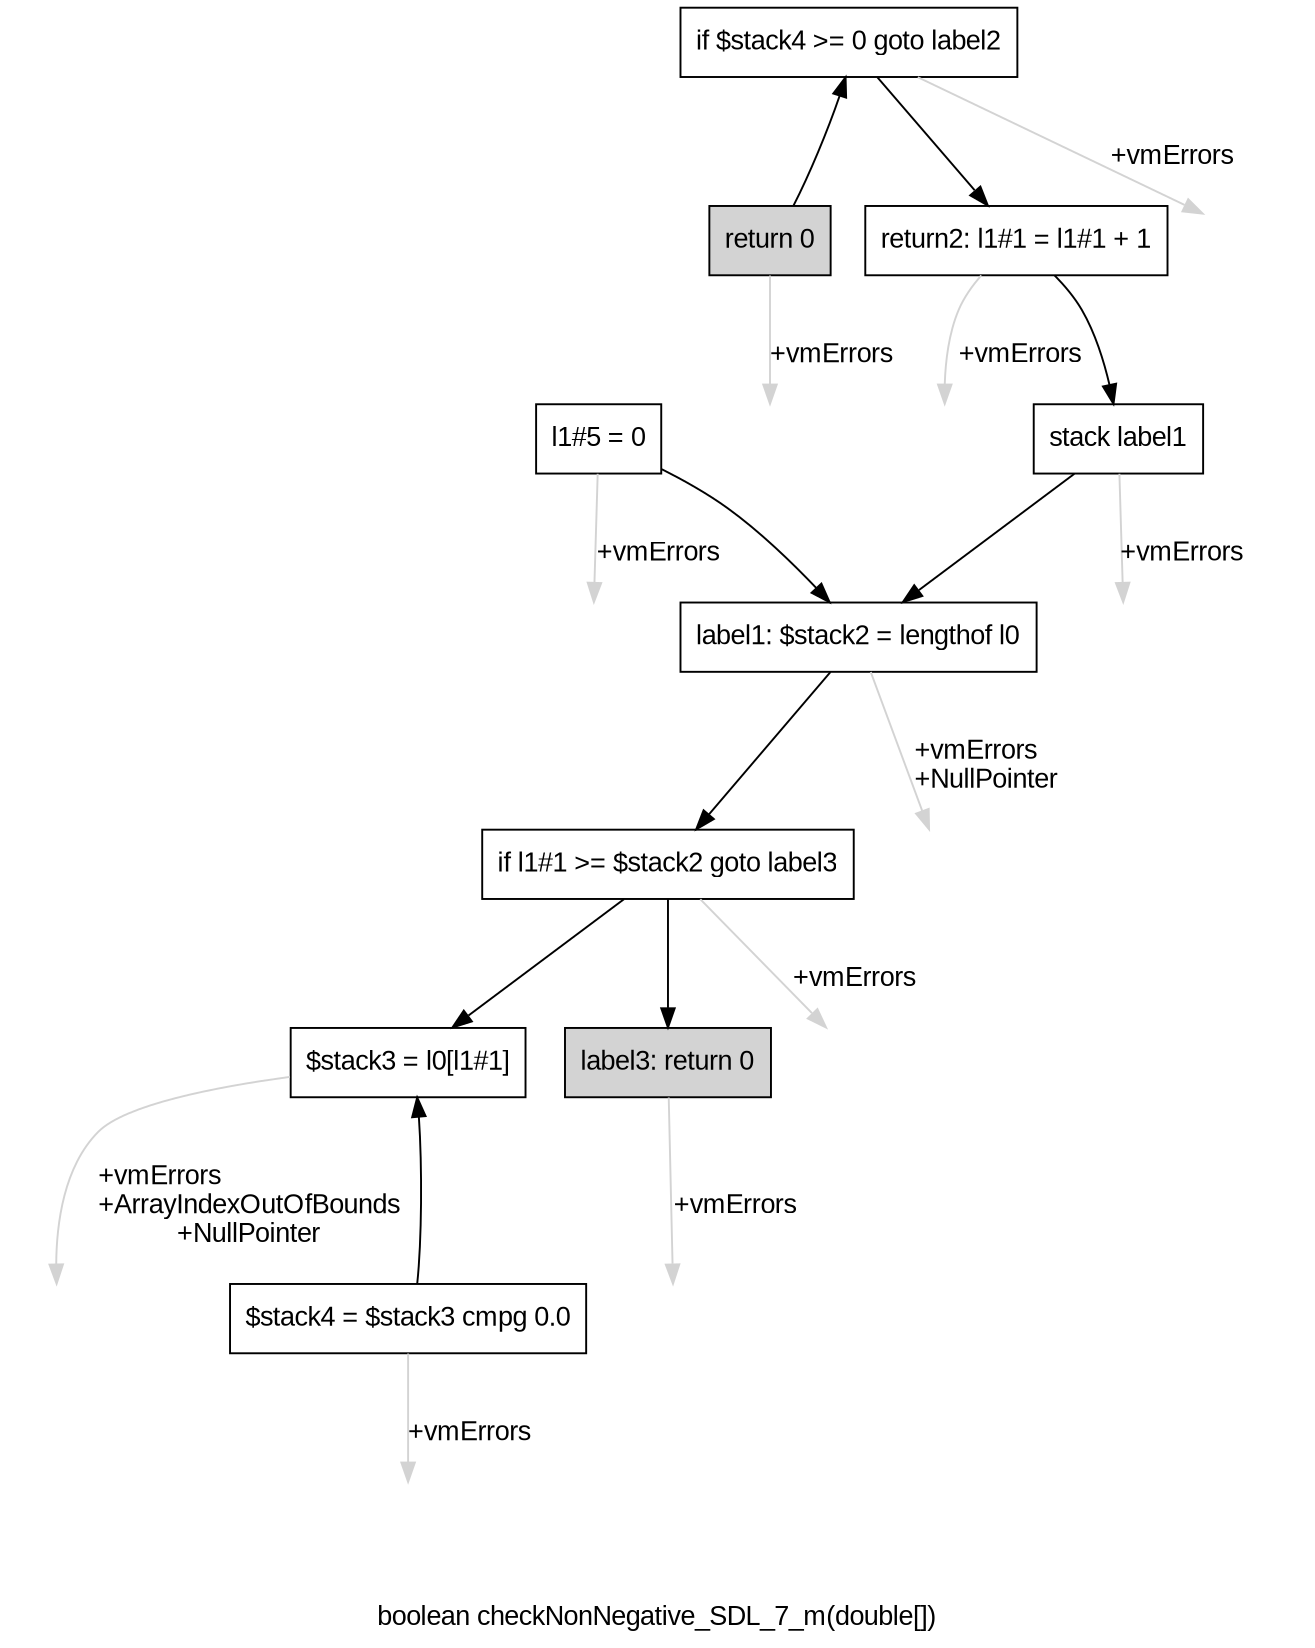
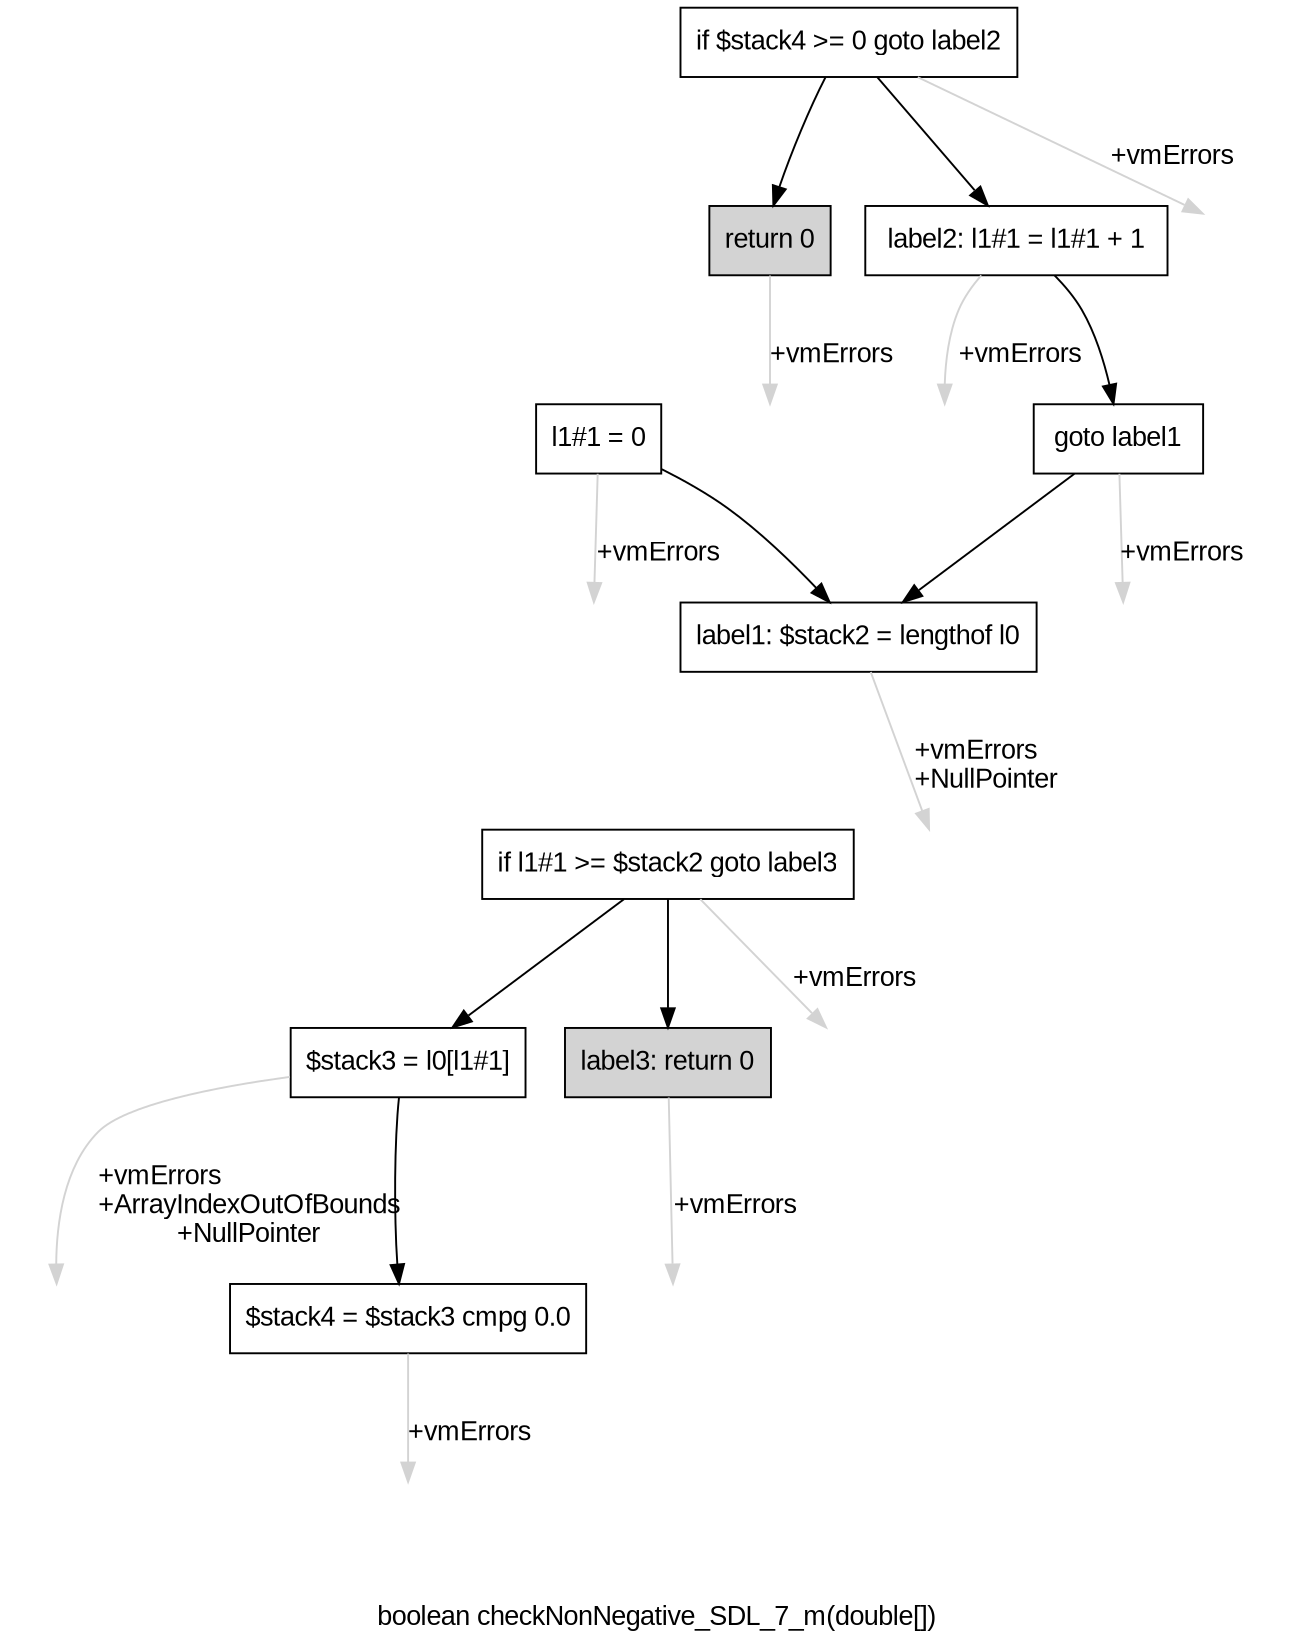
(818, 151) -> (801, 131)
(1016, 241) -> (1016, 241)
(599, 439) -> (599, 439)
(1118, 439) -> (1118, 439)
(770, 743) -> none
(421, 1200) -> (395, 1181)
